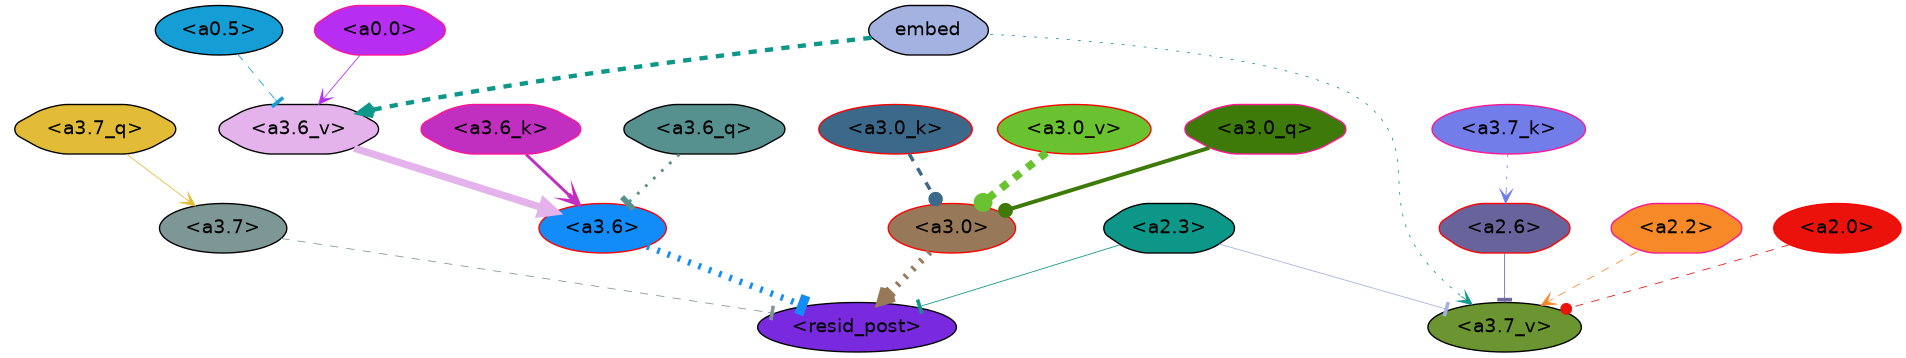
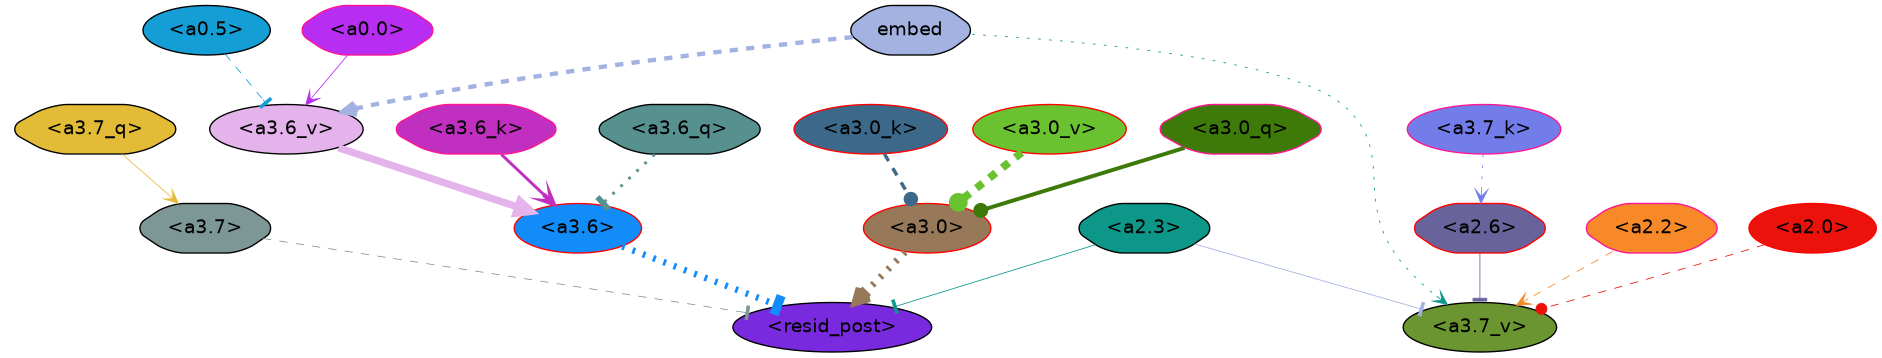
(621, 69) -> (603, 67)
(299, 129) -> (286, 129)
(223, 228) -> (205, 228)
